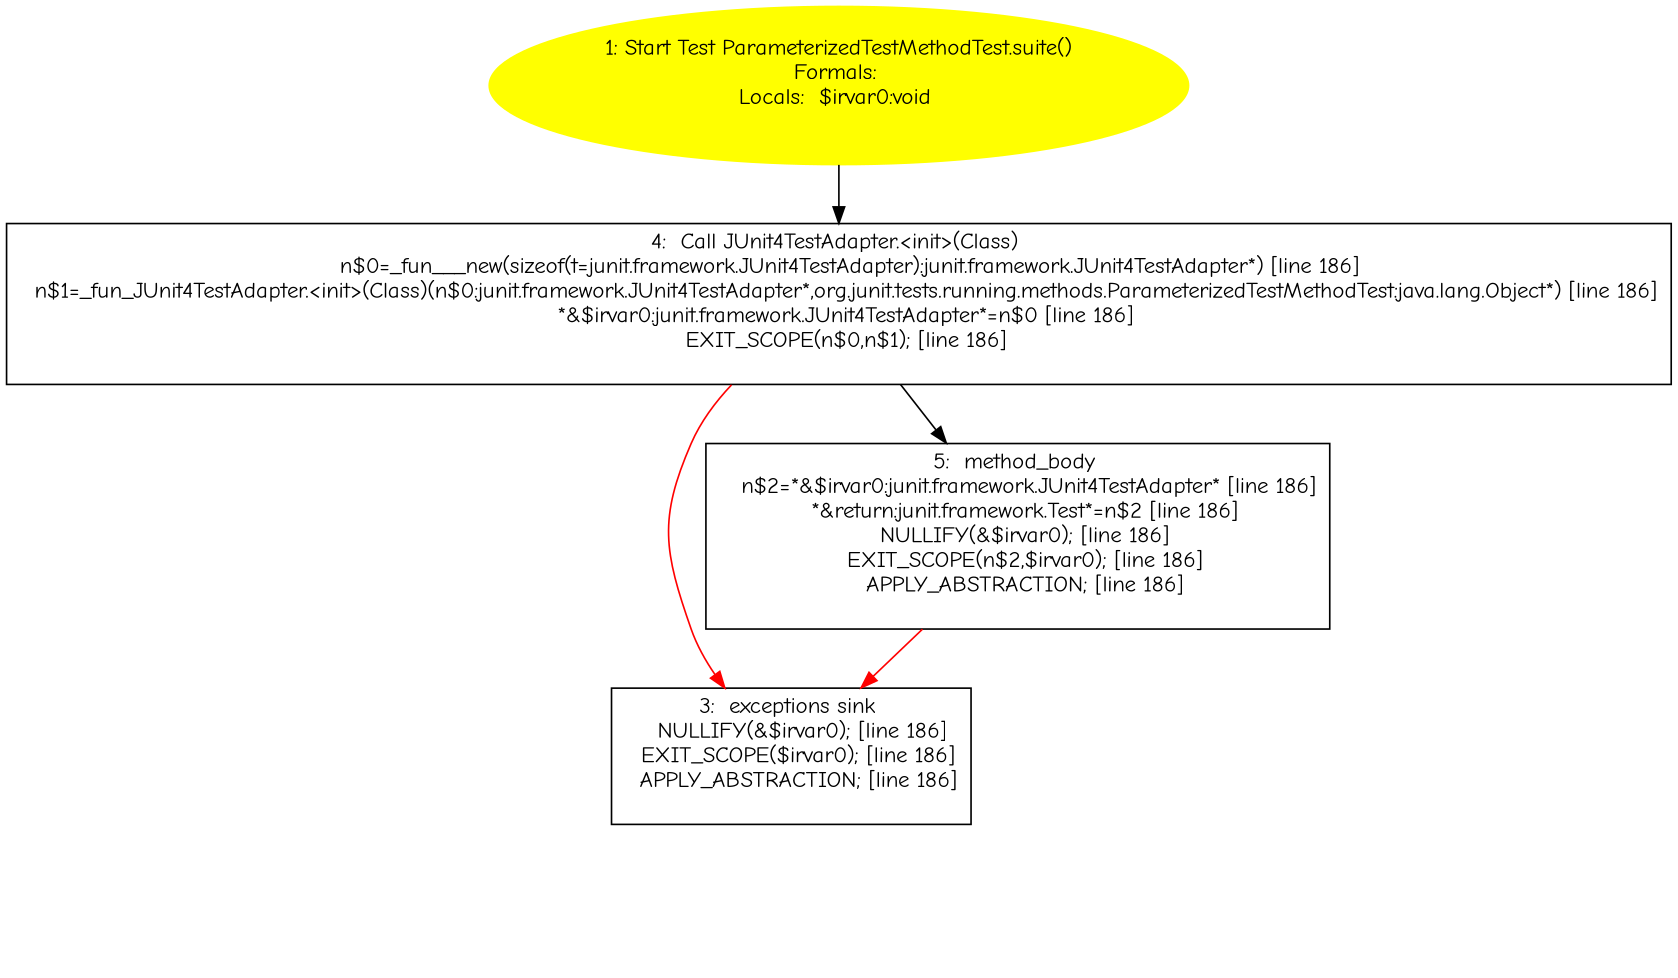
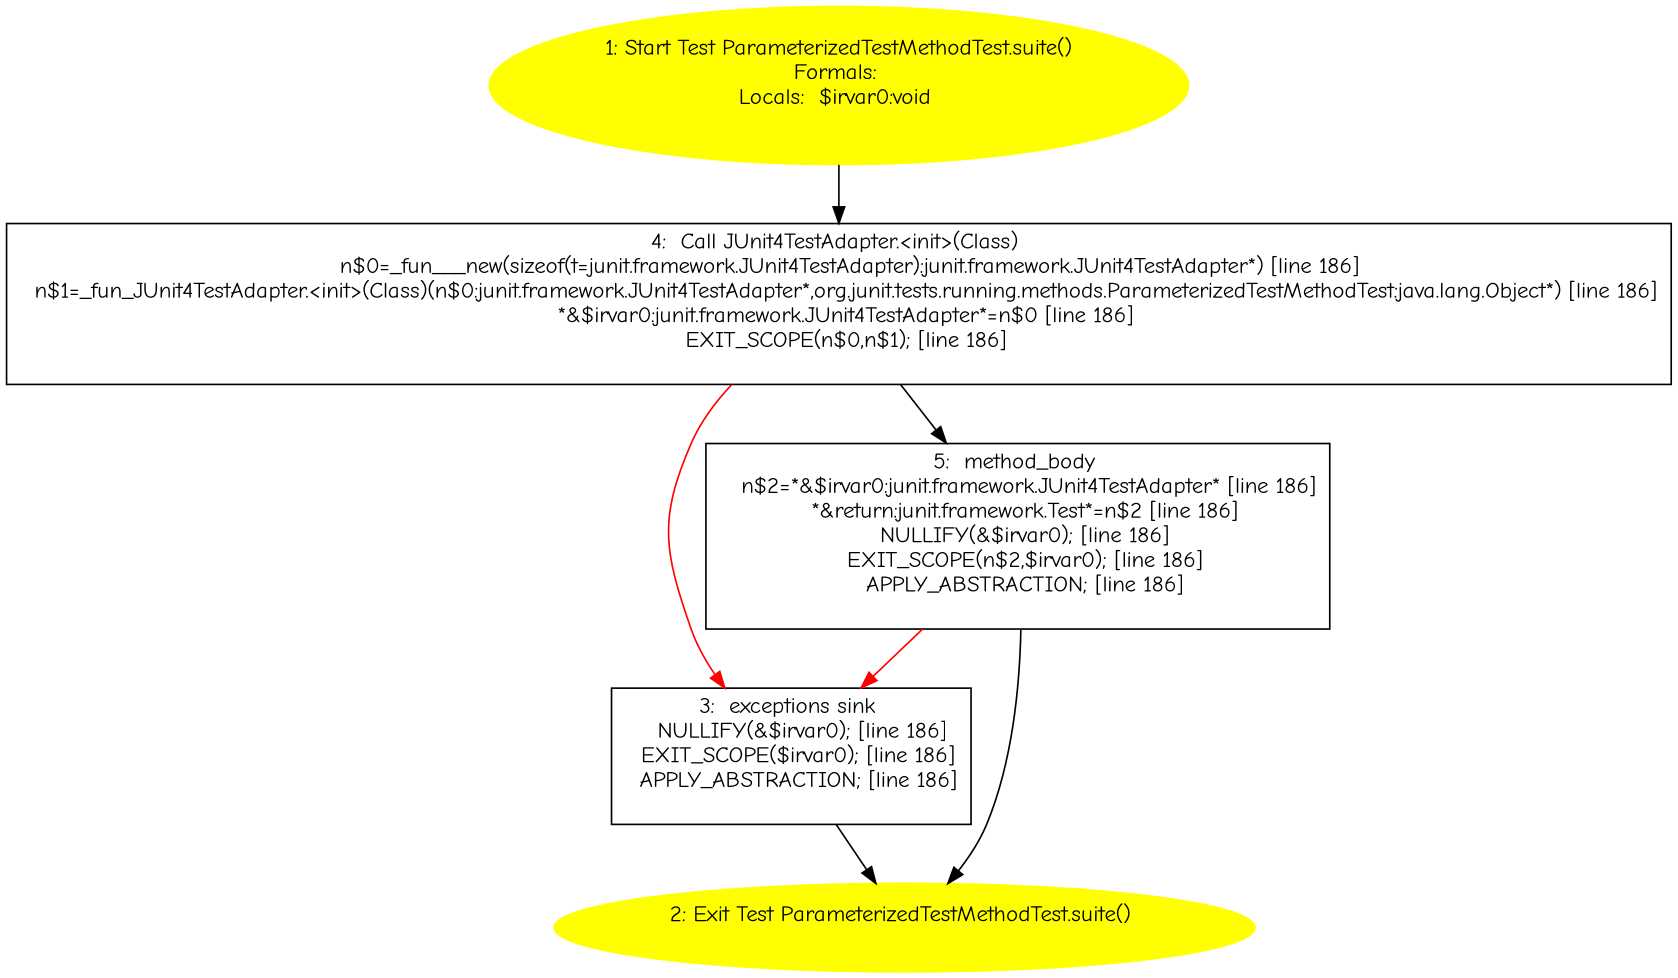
none -> (905, 928)
